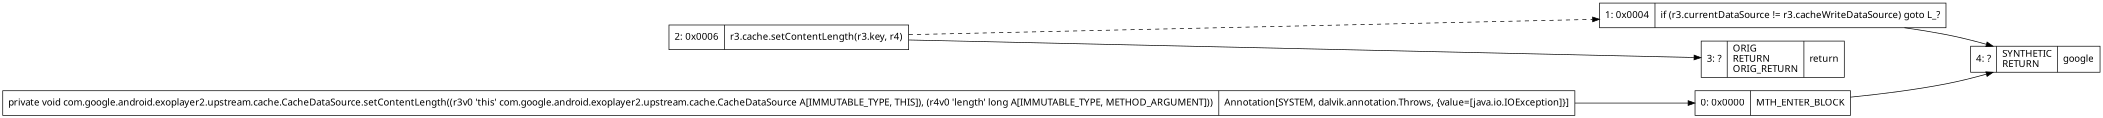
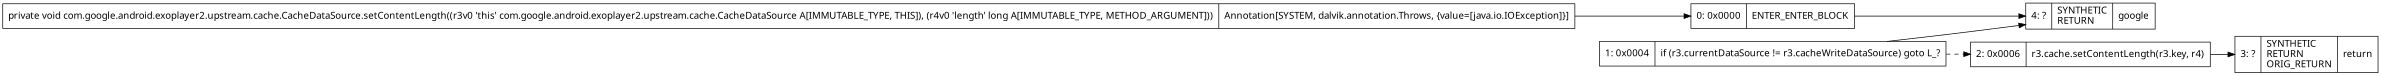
(1251, 27) -> (1955, 54)
(1745, 49) -> (2291, 44)
(1800, 103) -> (1800, 16)
